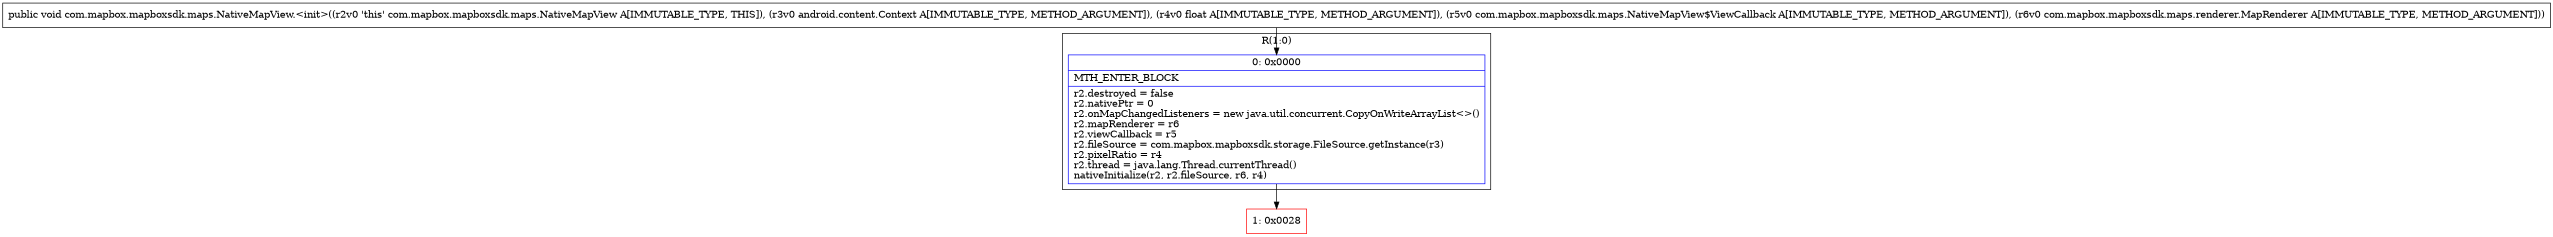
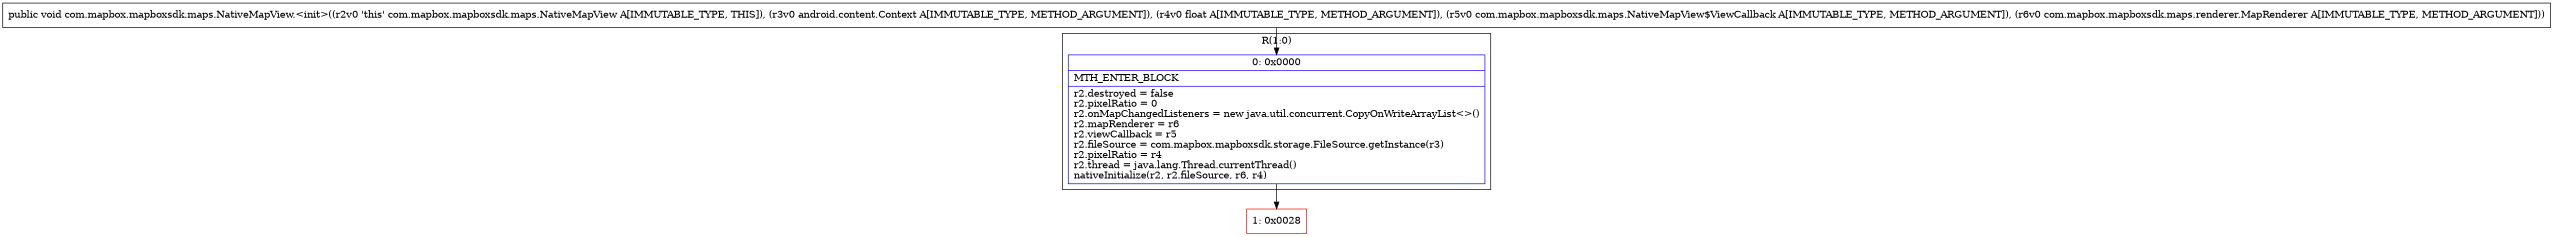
(1114, 104) -> (1116, 104)
